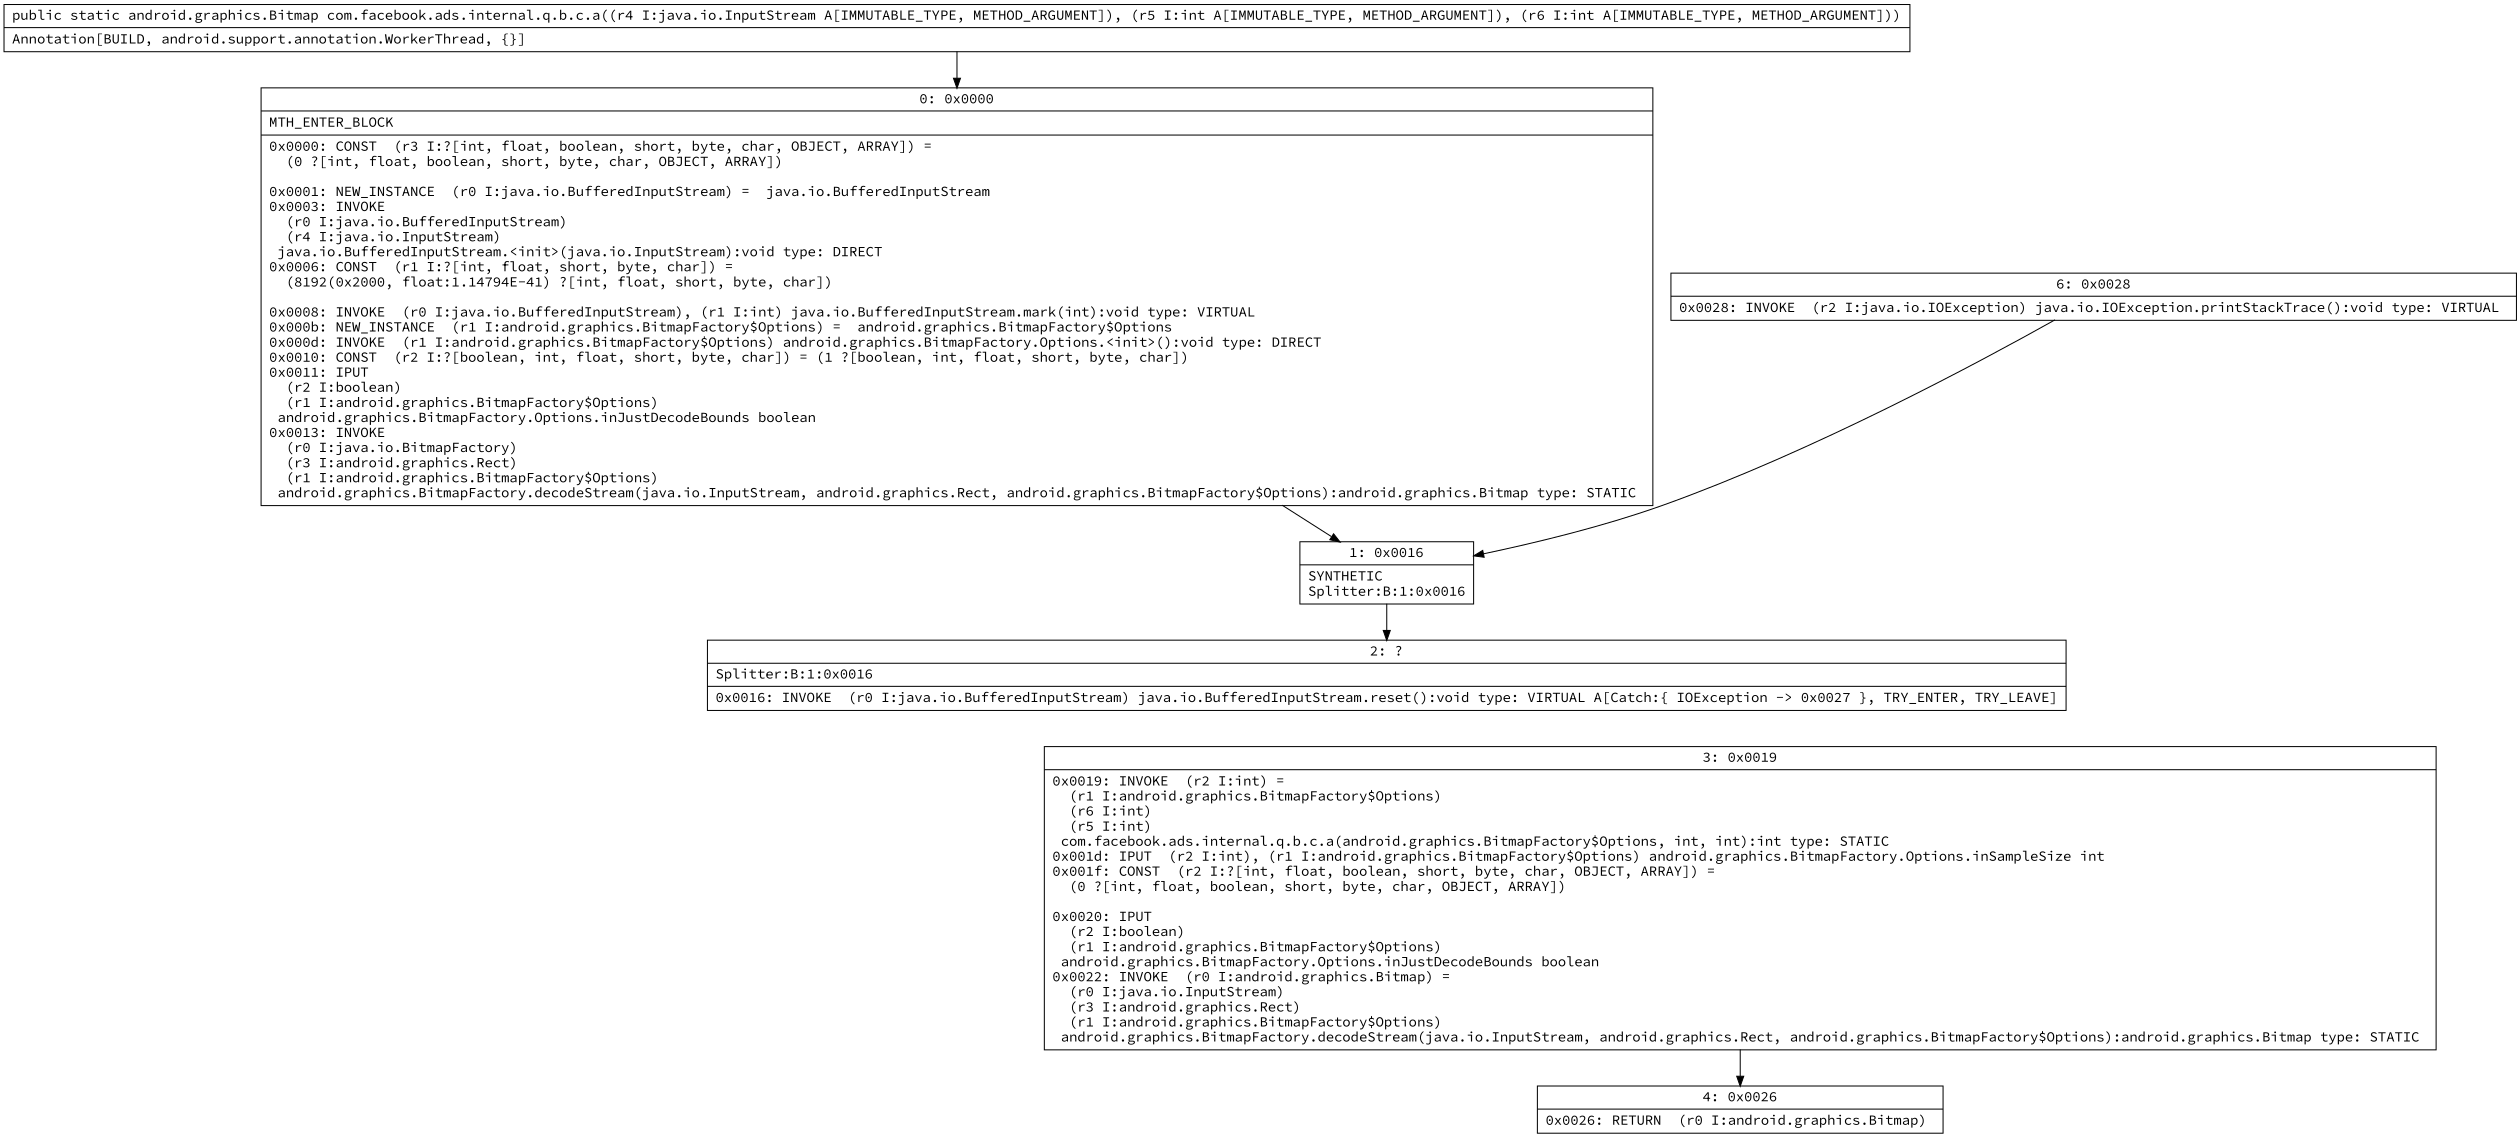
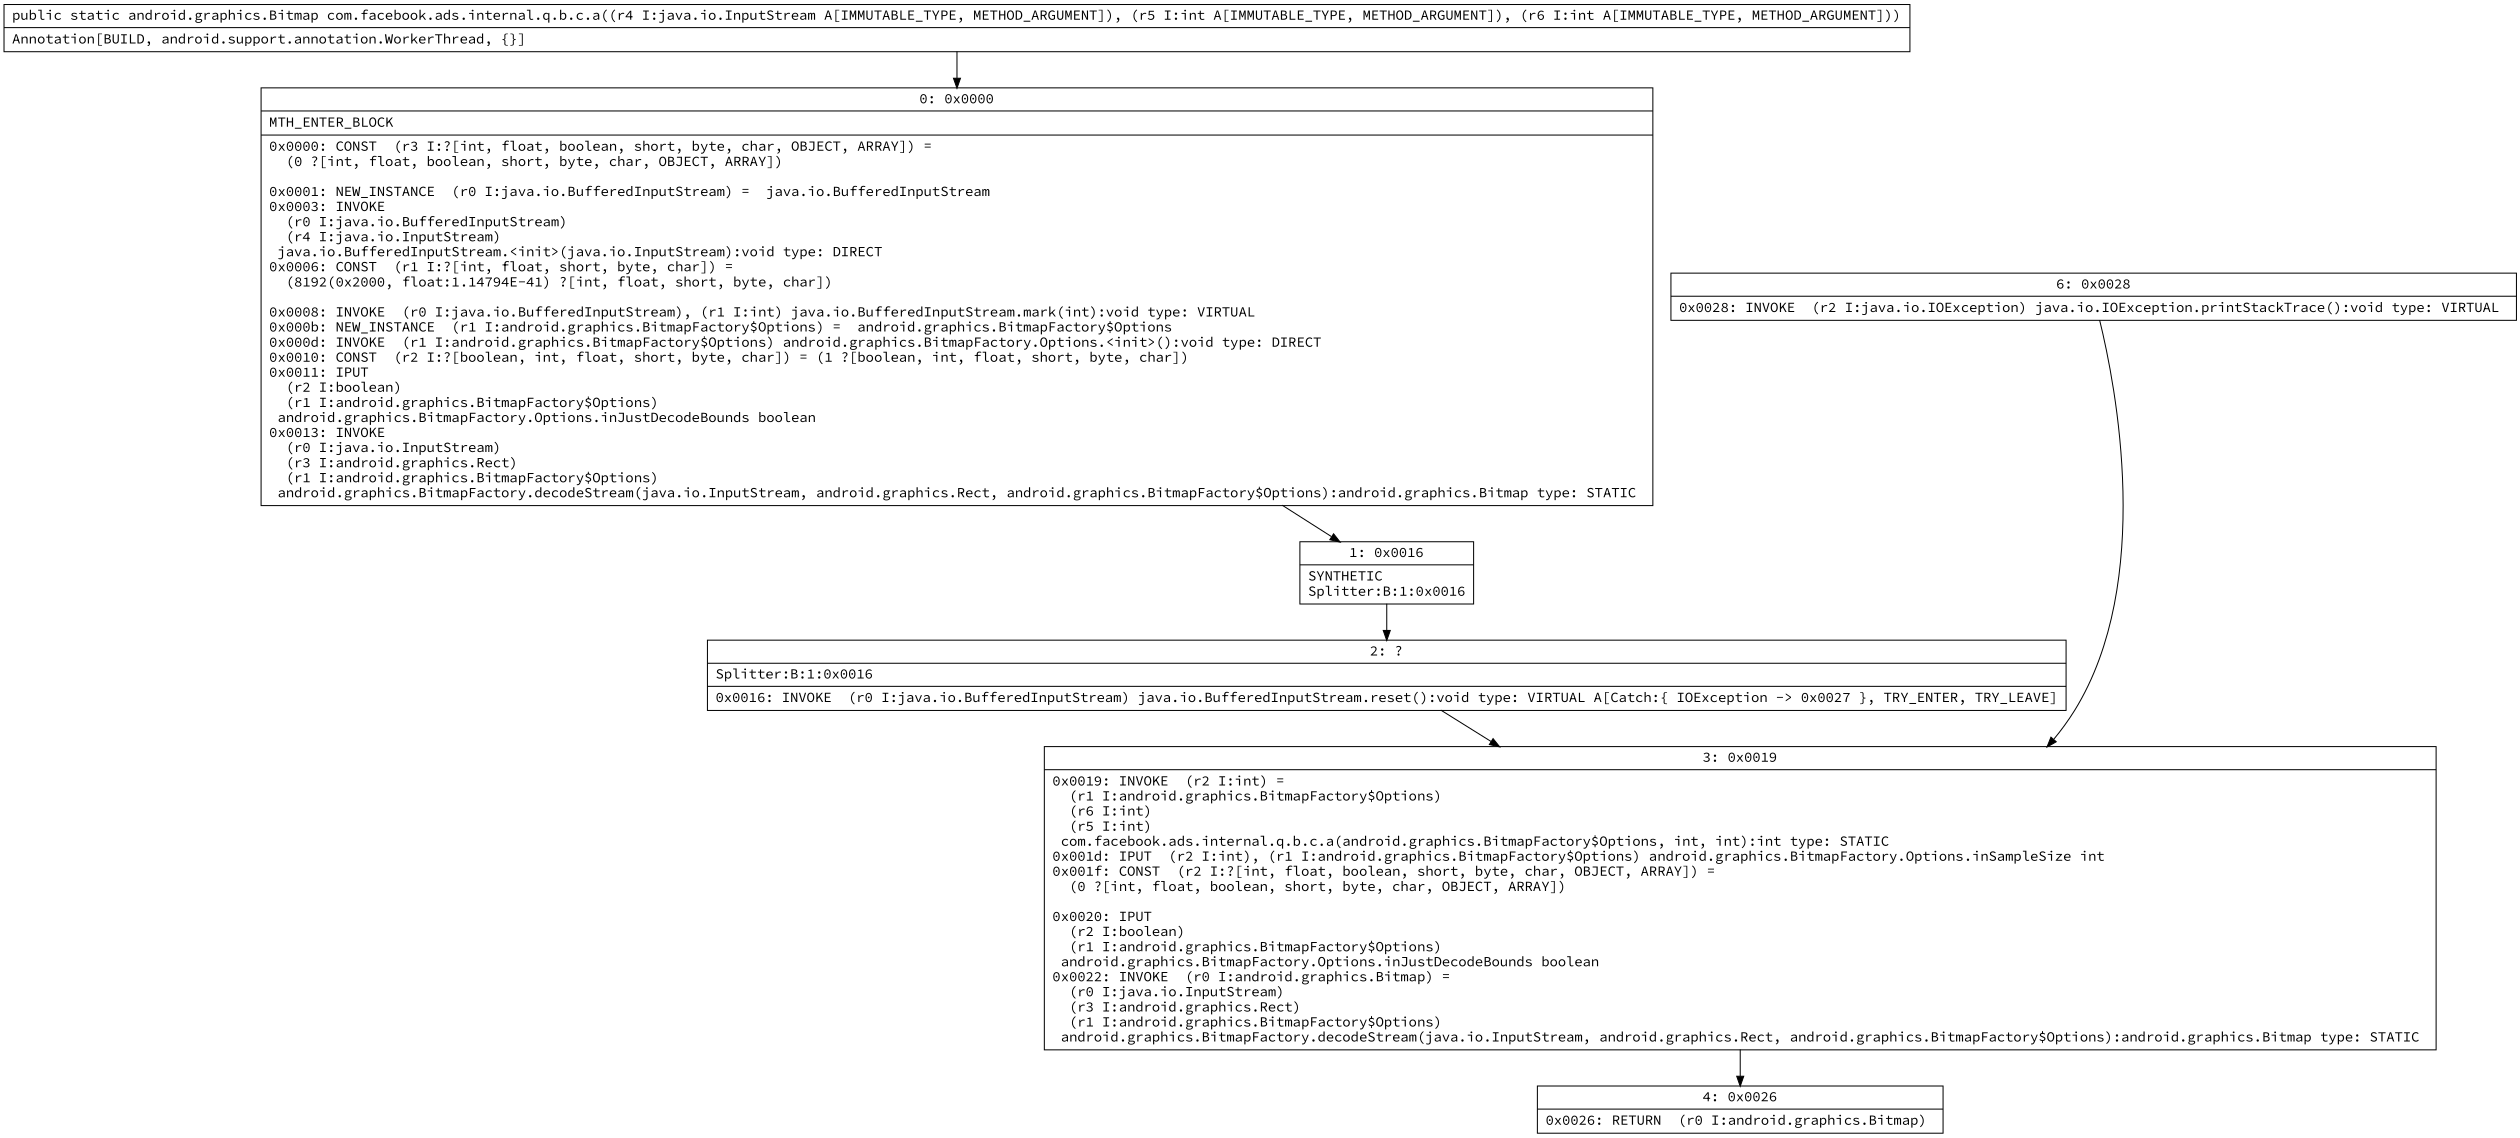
(394, 448) -> (386, 448)
(1778, 459) -> (2122, 536)
none -> (1466, 726)
